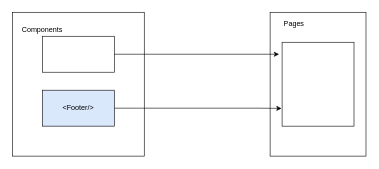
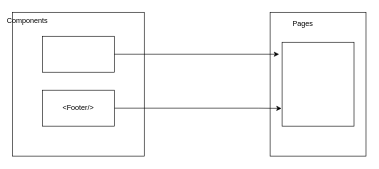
(294, 24) -> (303, 24)
(42, 30) -> (27, 21)
(78, 108) -> (78, 108)
